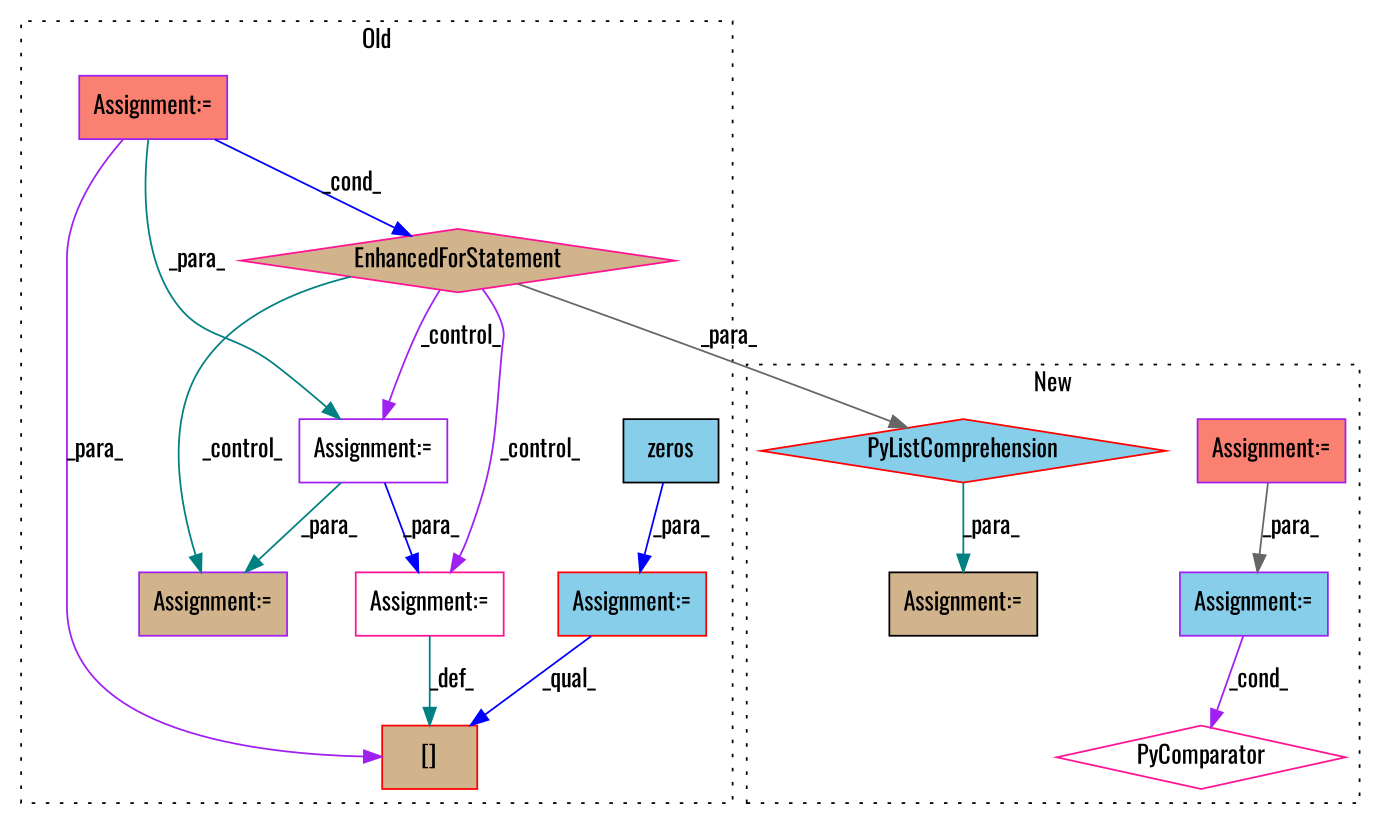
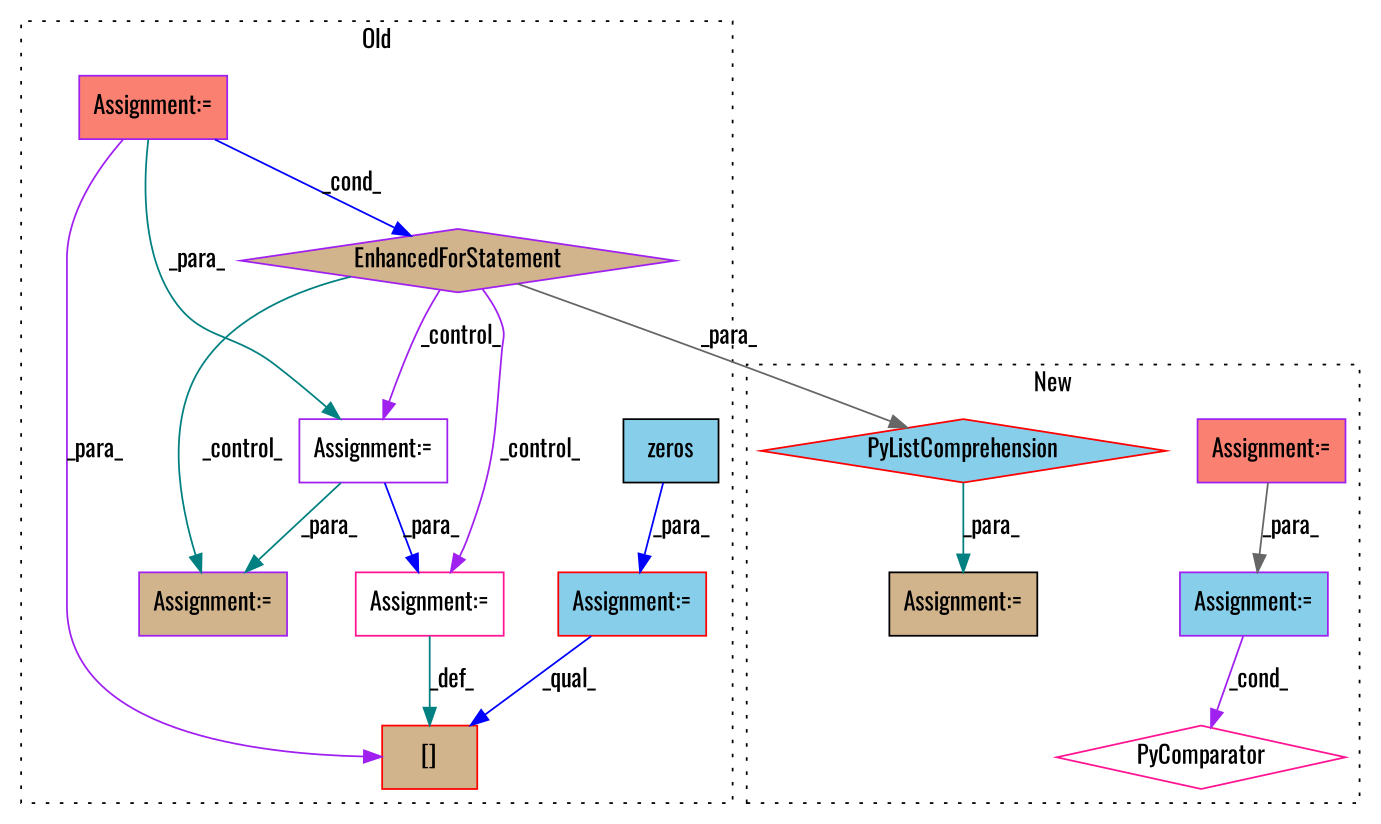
(458, 261) -> (458, 261)
